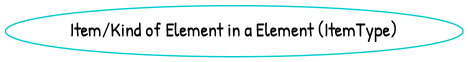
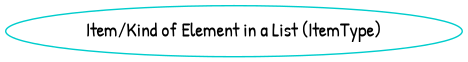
(234, 31) -> (234, 31)
